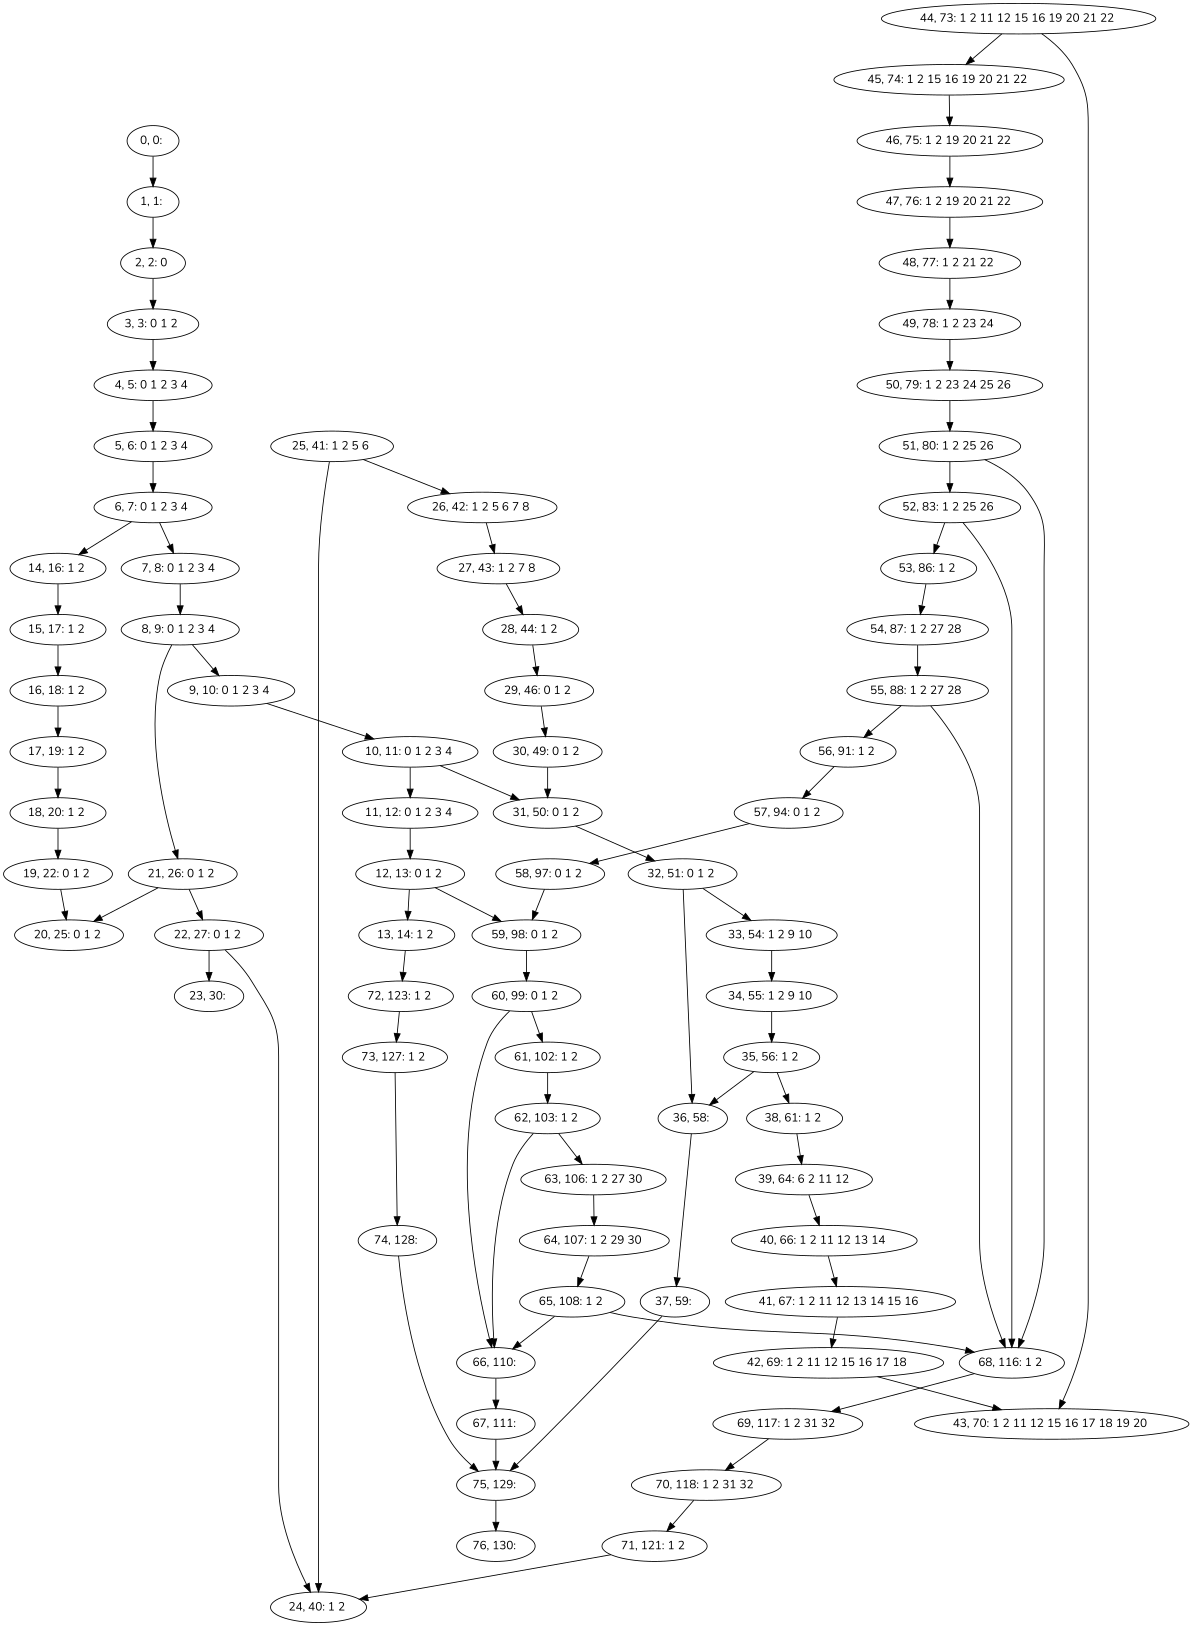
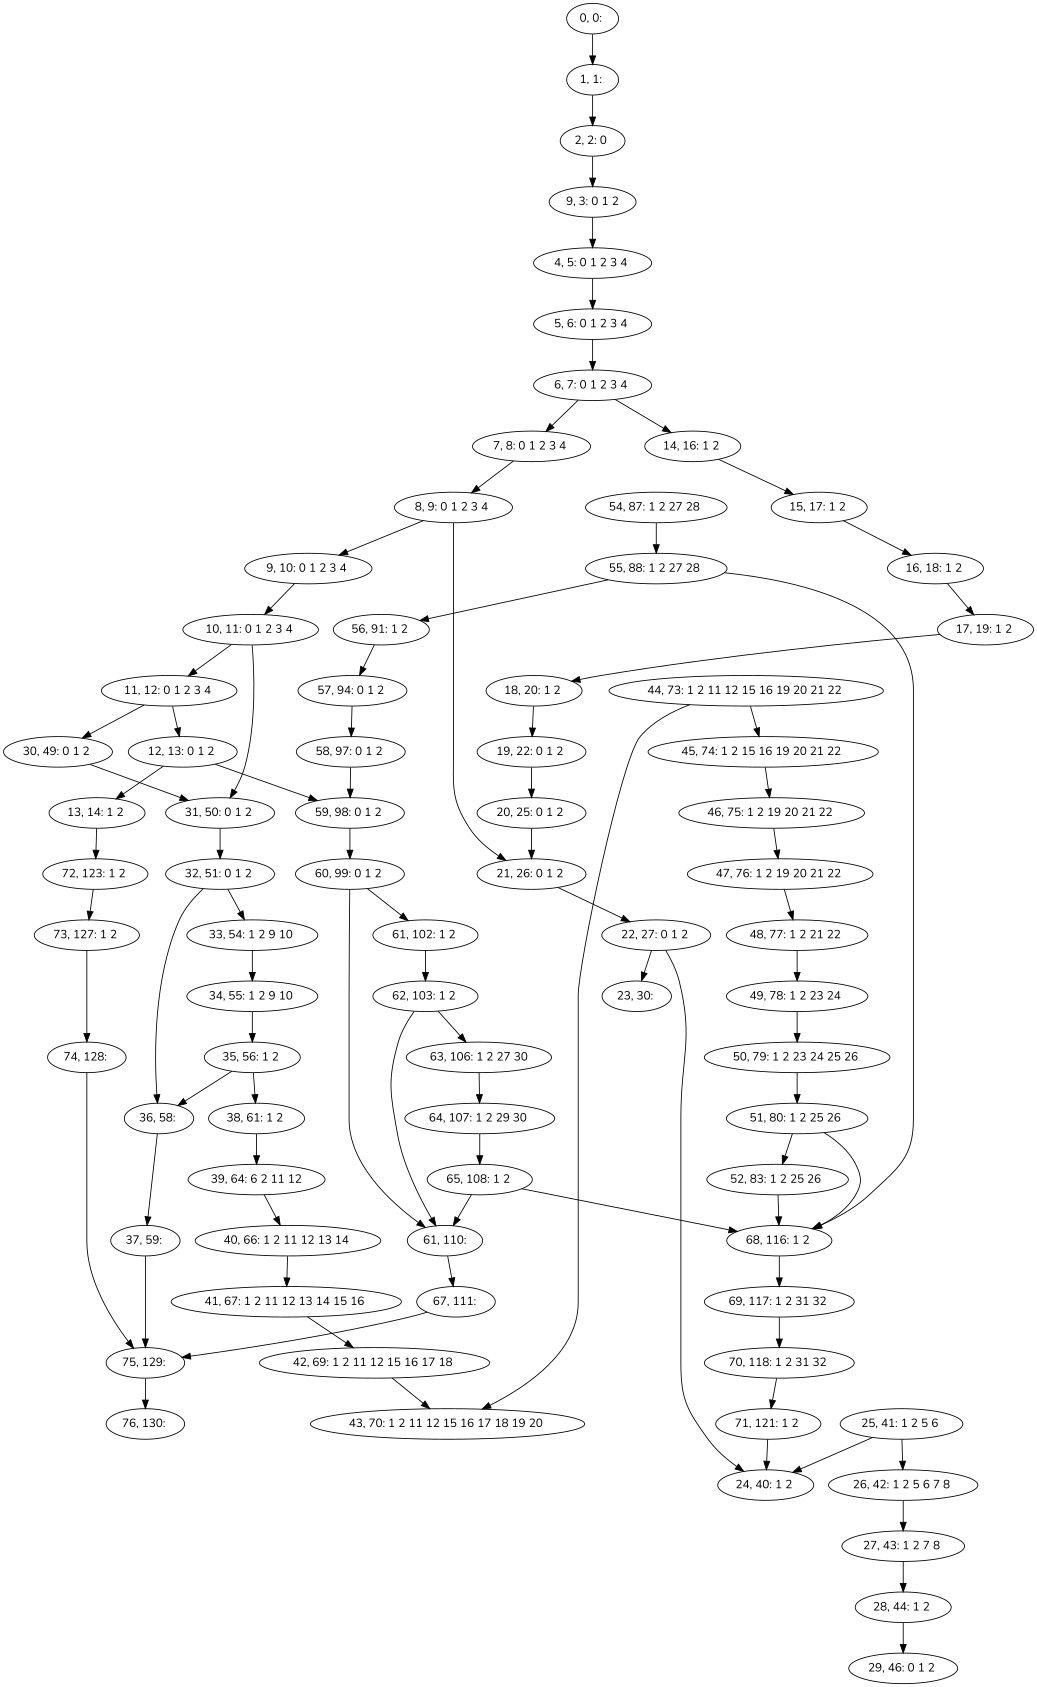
(153, 324) -> (593, 202)
(929, 569) -> none
(543, 717) -> (117, 720)
(130, 903) -> (532, 839)
(496, 1363) -> (445, 1241)
